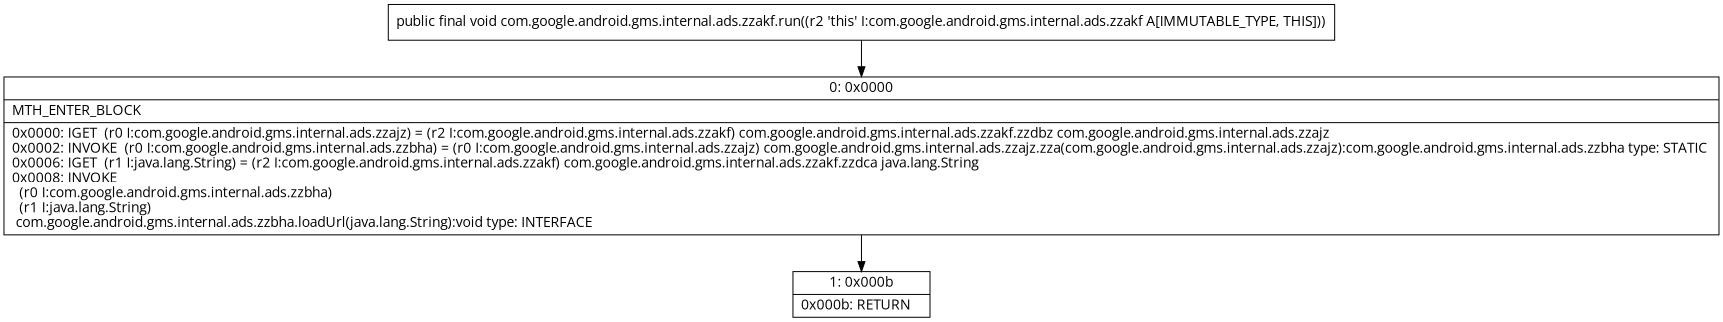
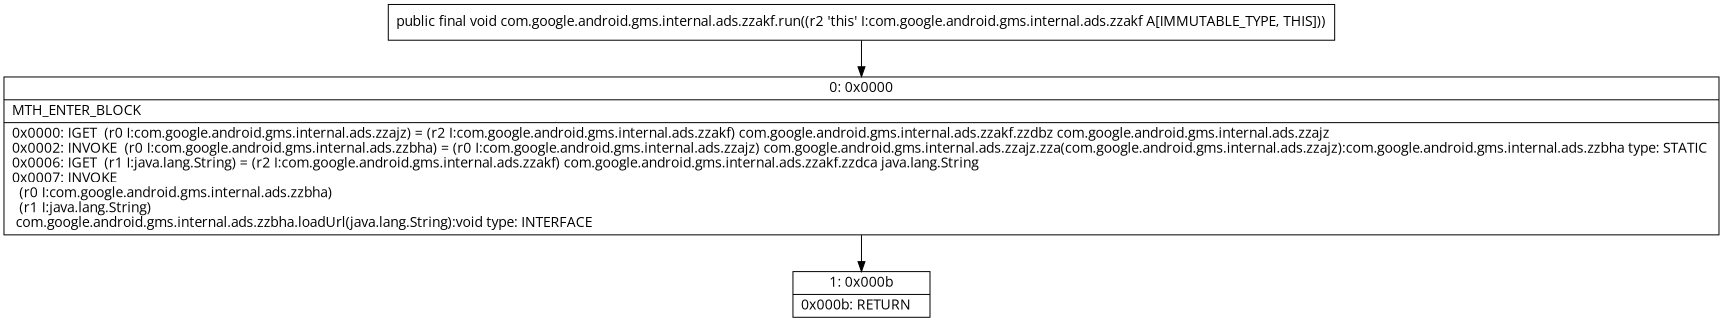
(69, 178) -> (69, 178)
